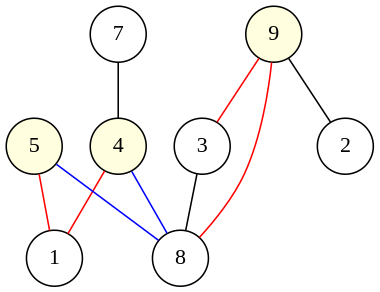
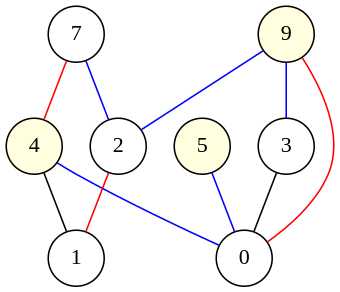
none -> (97, 90)
(118, 90) -> (55, 90)
(238, 90) -> (286, 90)
(310, 90) -> (202, 90)
(44, 202) -> (97, 202)
(86, 202) -> (55, 202)
(180, 258) -> (244, 258)
